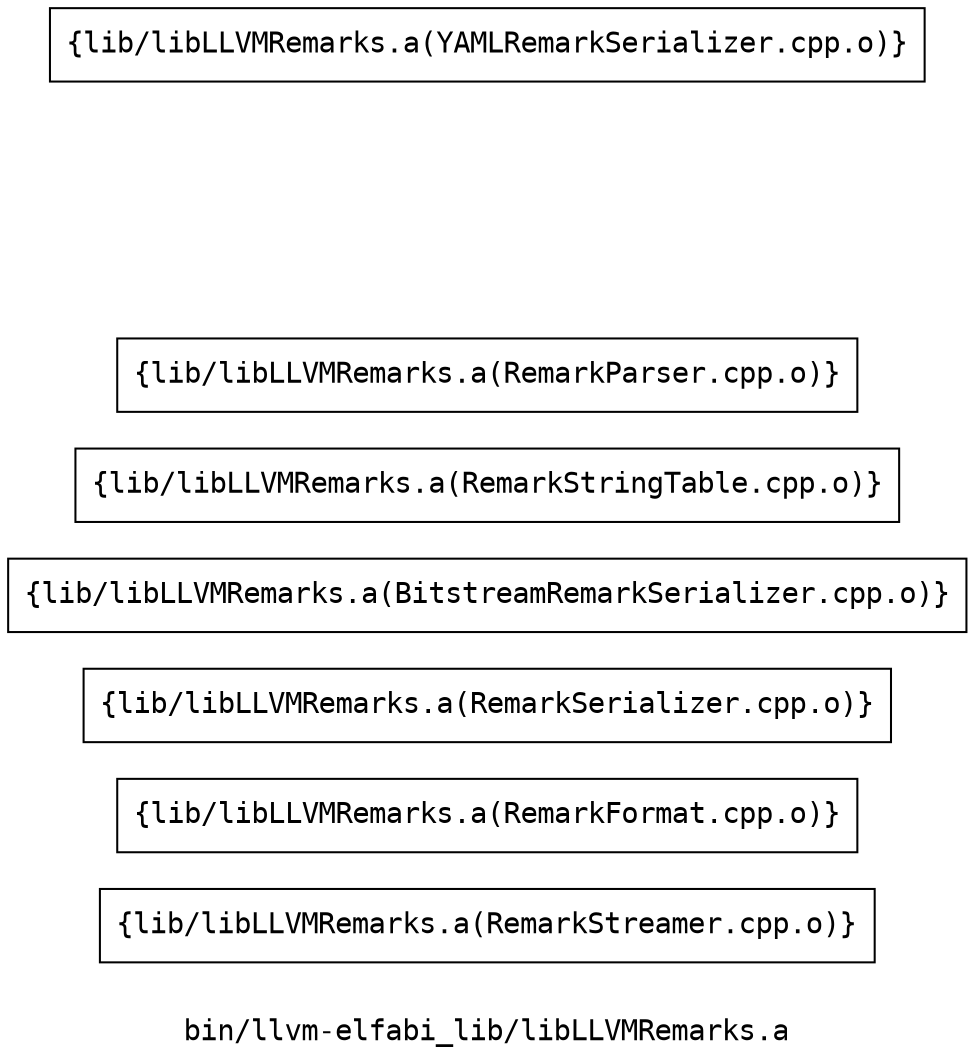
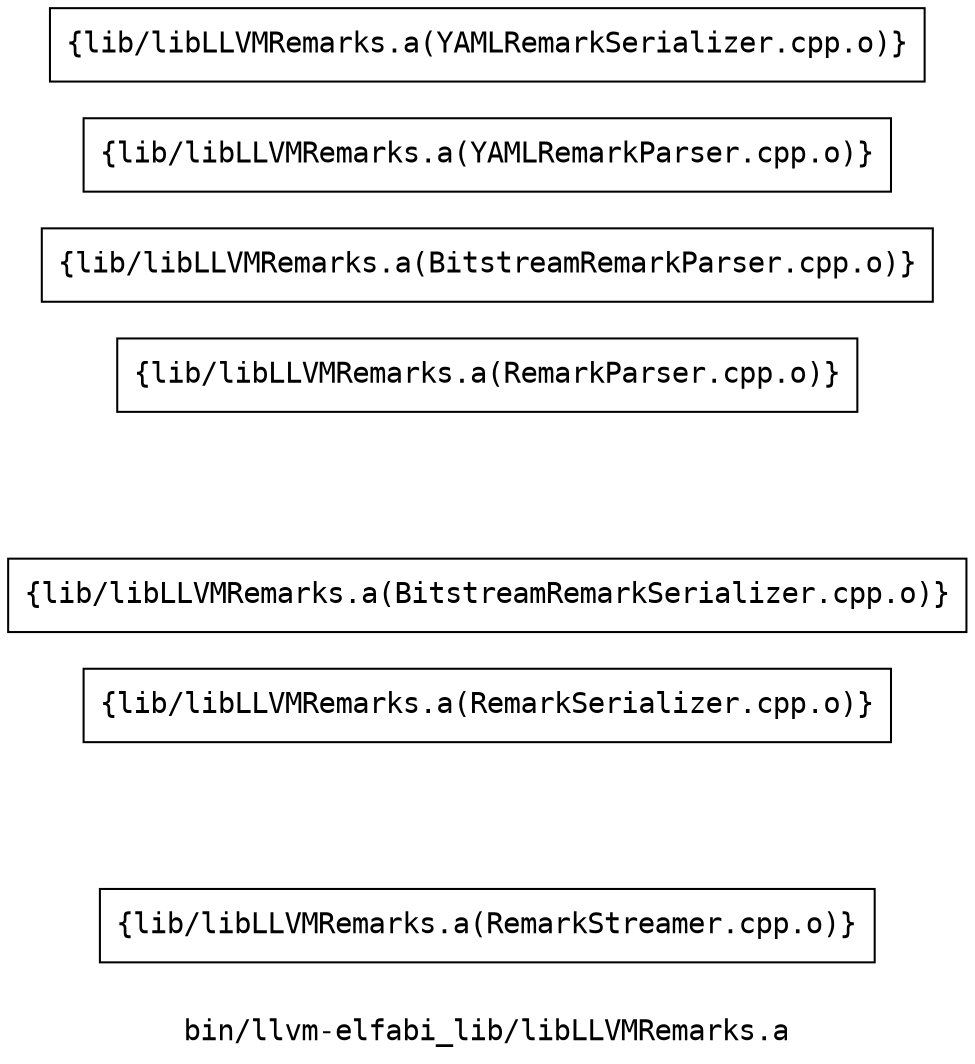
none -> (487, 155)
none -> (487, 265)
(487, 485) -> none
(487, 816) -> none
